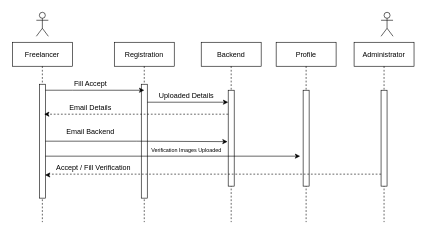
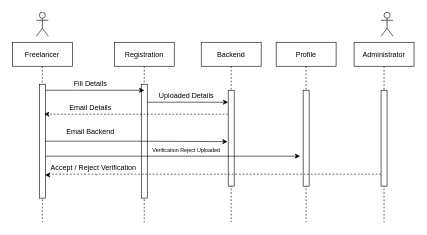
(91, 84) -> (91, 84)
(187, 150) -> (187, 150)
(94, 168) -> (94, 168)
